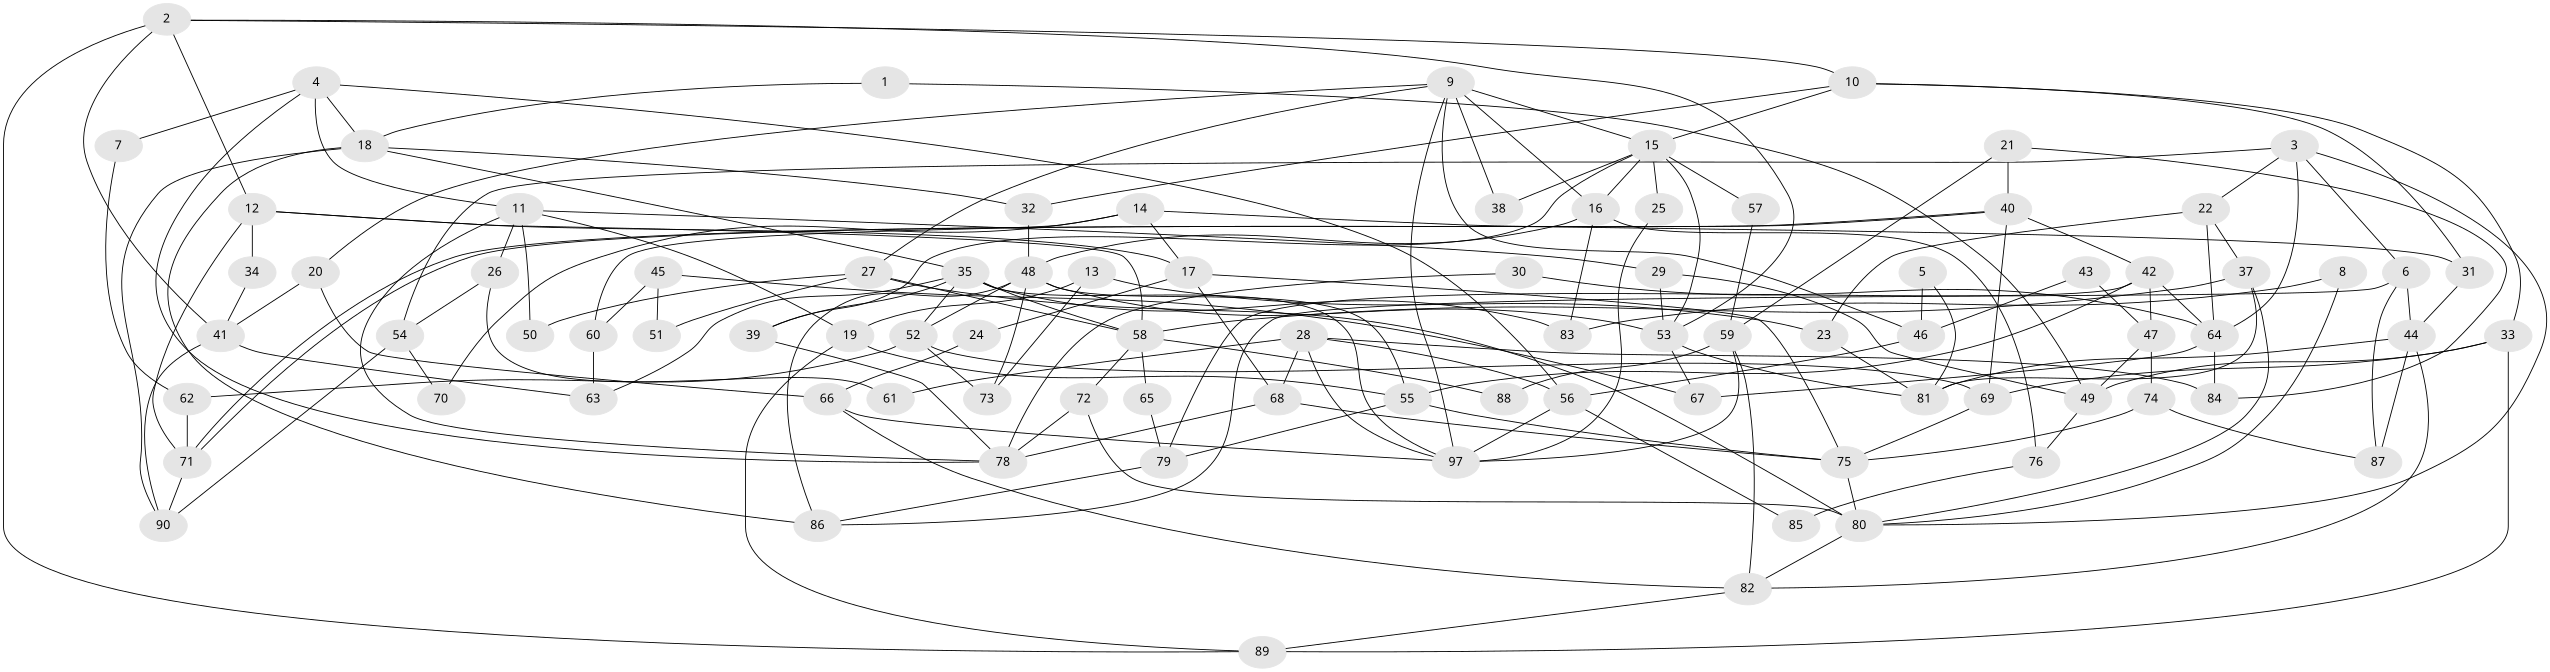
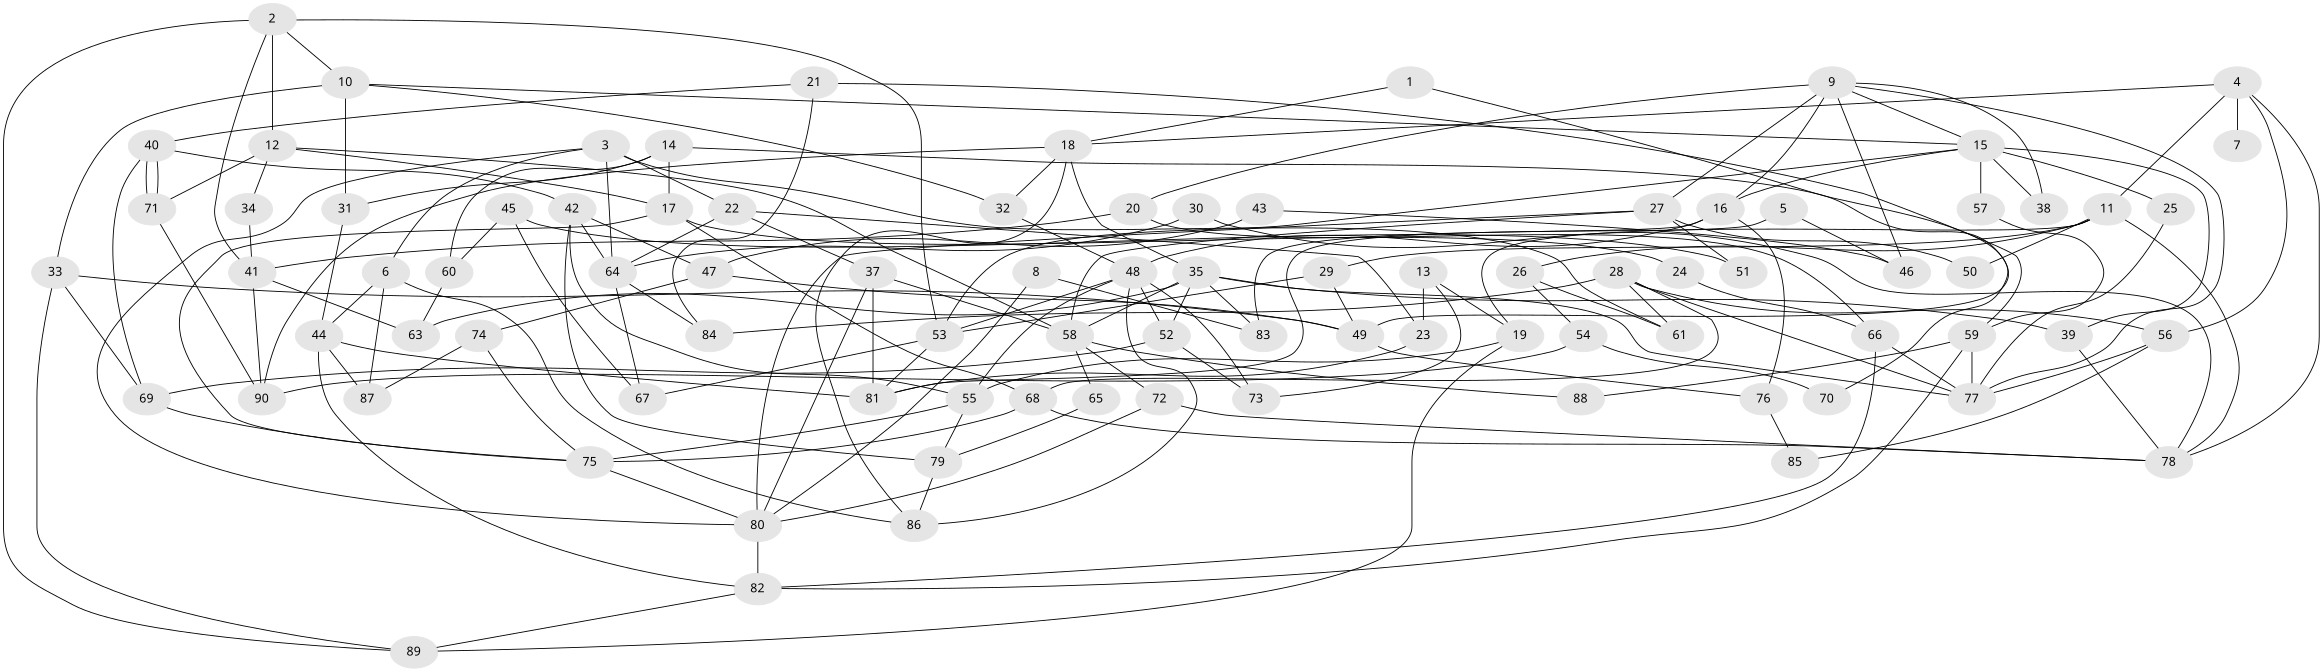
(1350, 163) -> (1098, 230)
(1676, 382) -> none
(187, 399) -> none
(1456, 462) -> (1972, 399)
